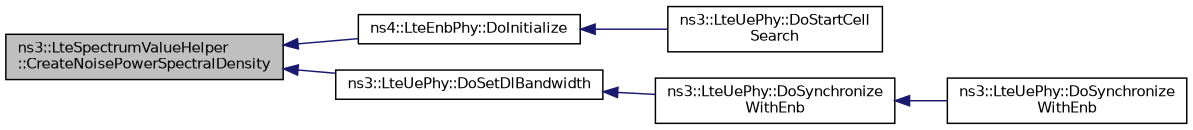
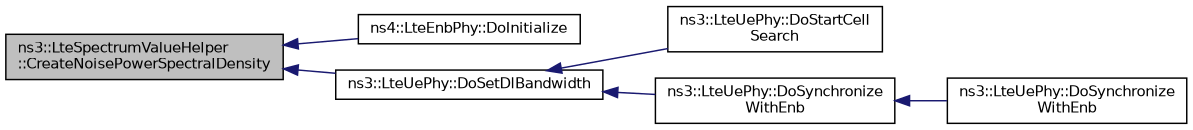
(632, 29) -> (615, 58)
